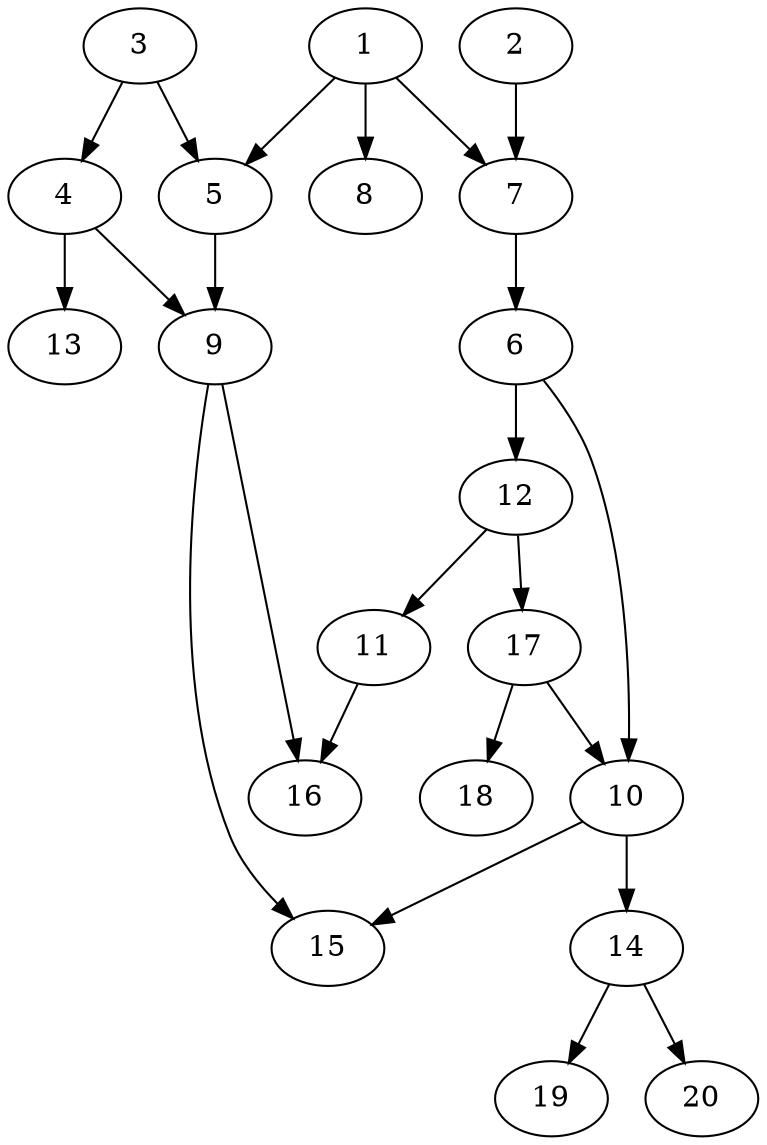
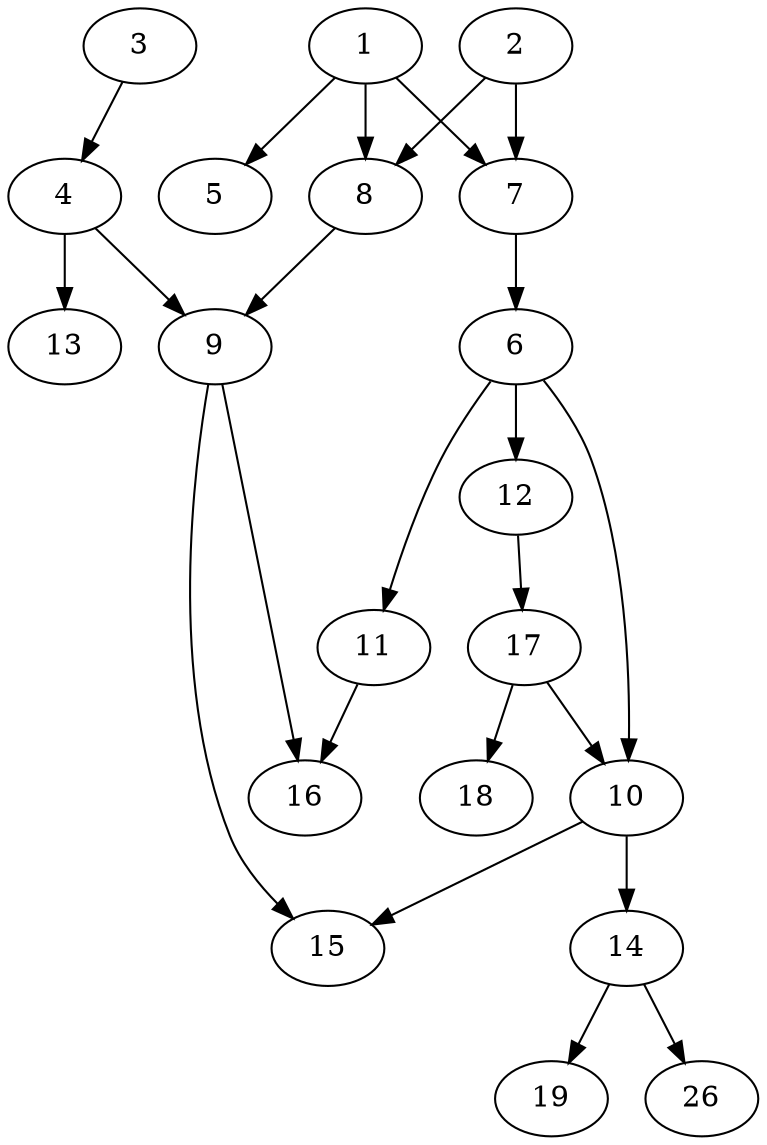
(173, 112) -> none
none -> (450, 112)
(215, 261) -> (298, 264)
(452, 565) -> (431, 481)
(702, 1099) -> (702, 1099)
